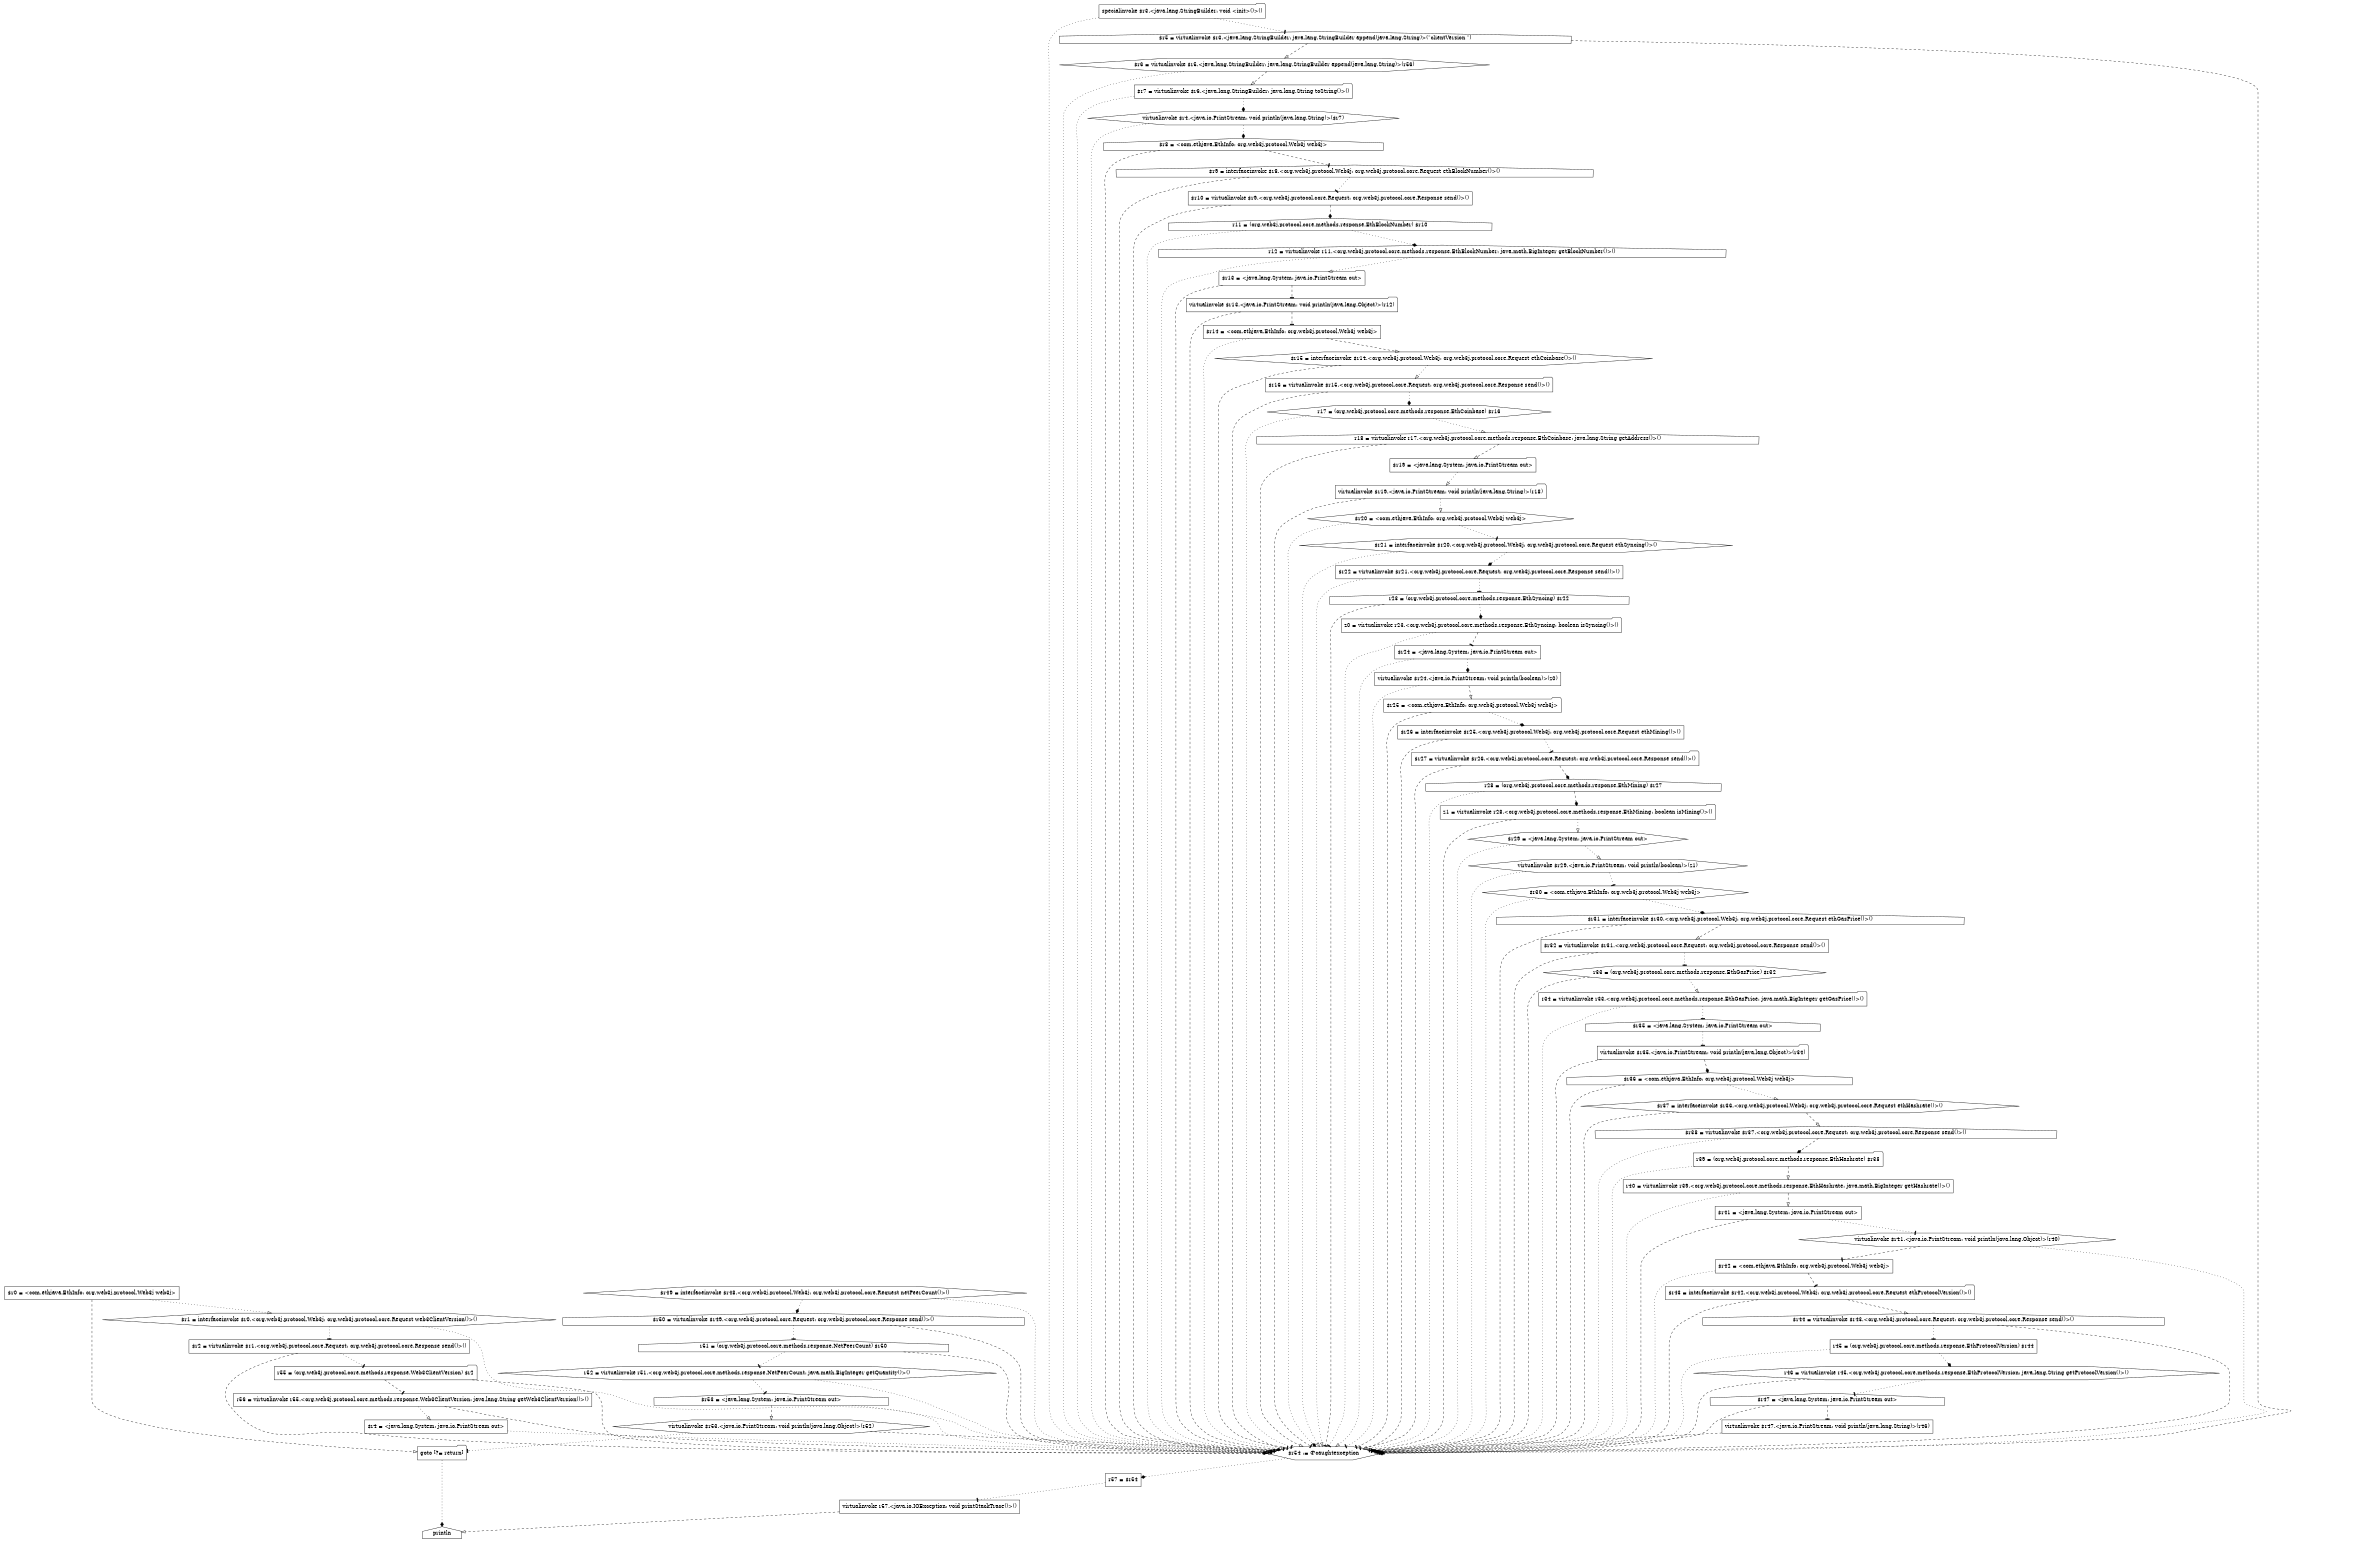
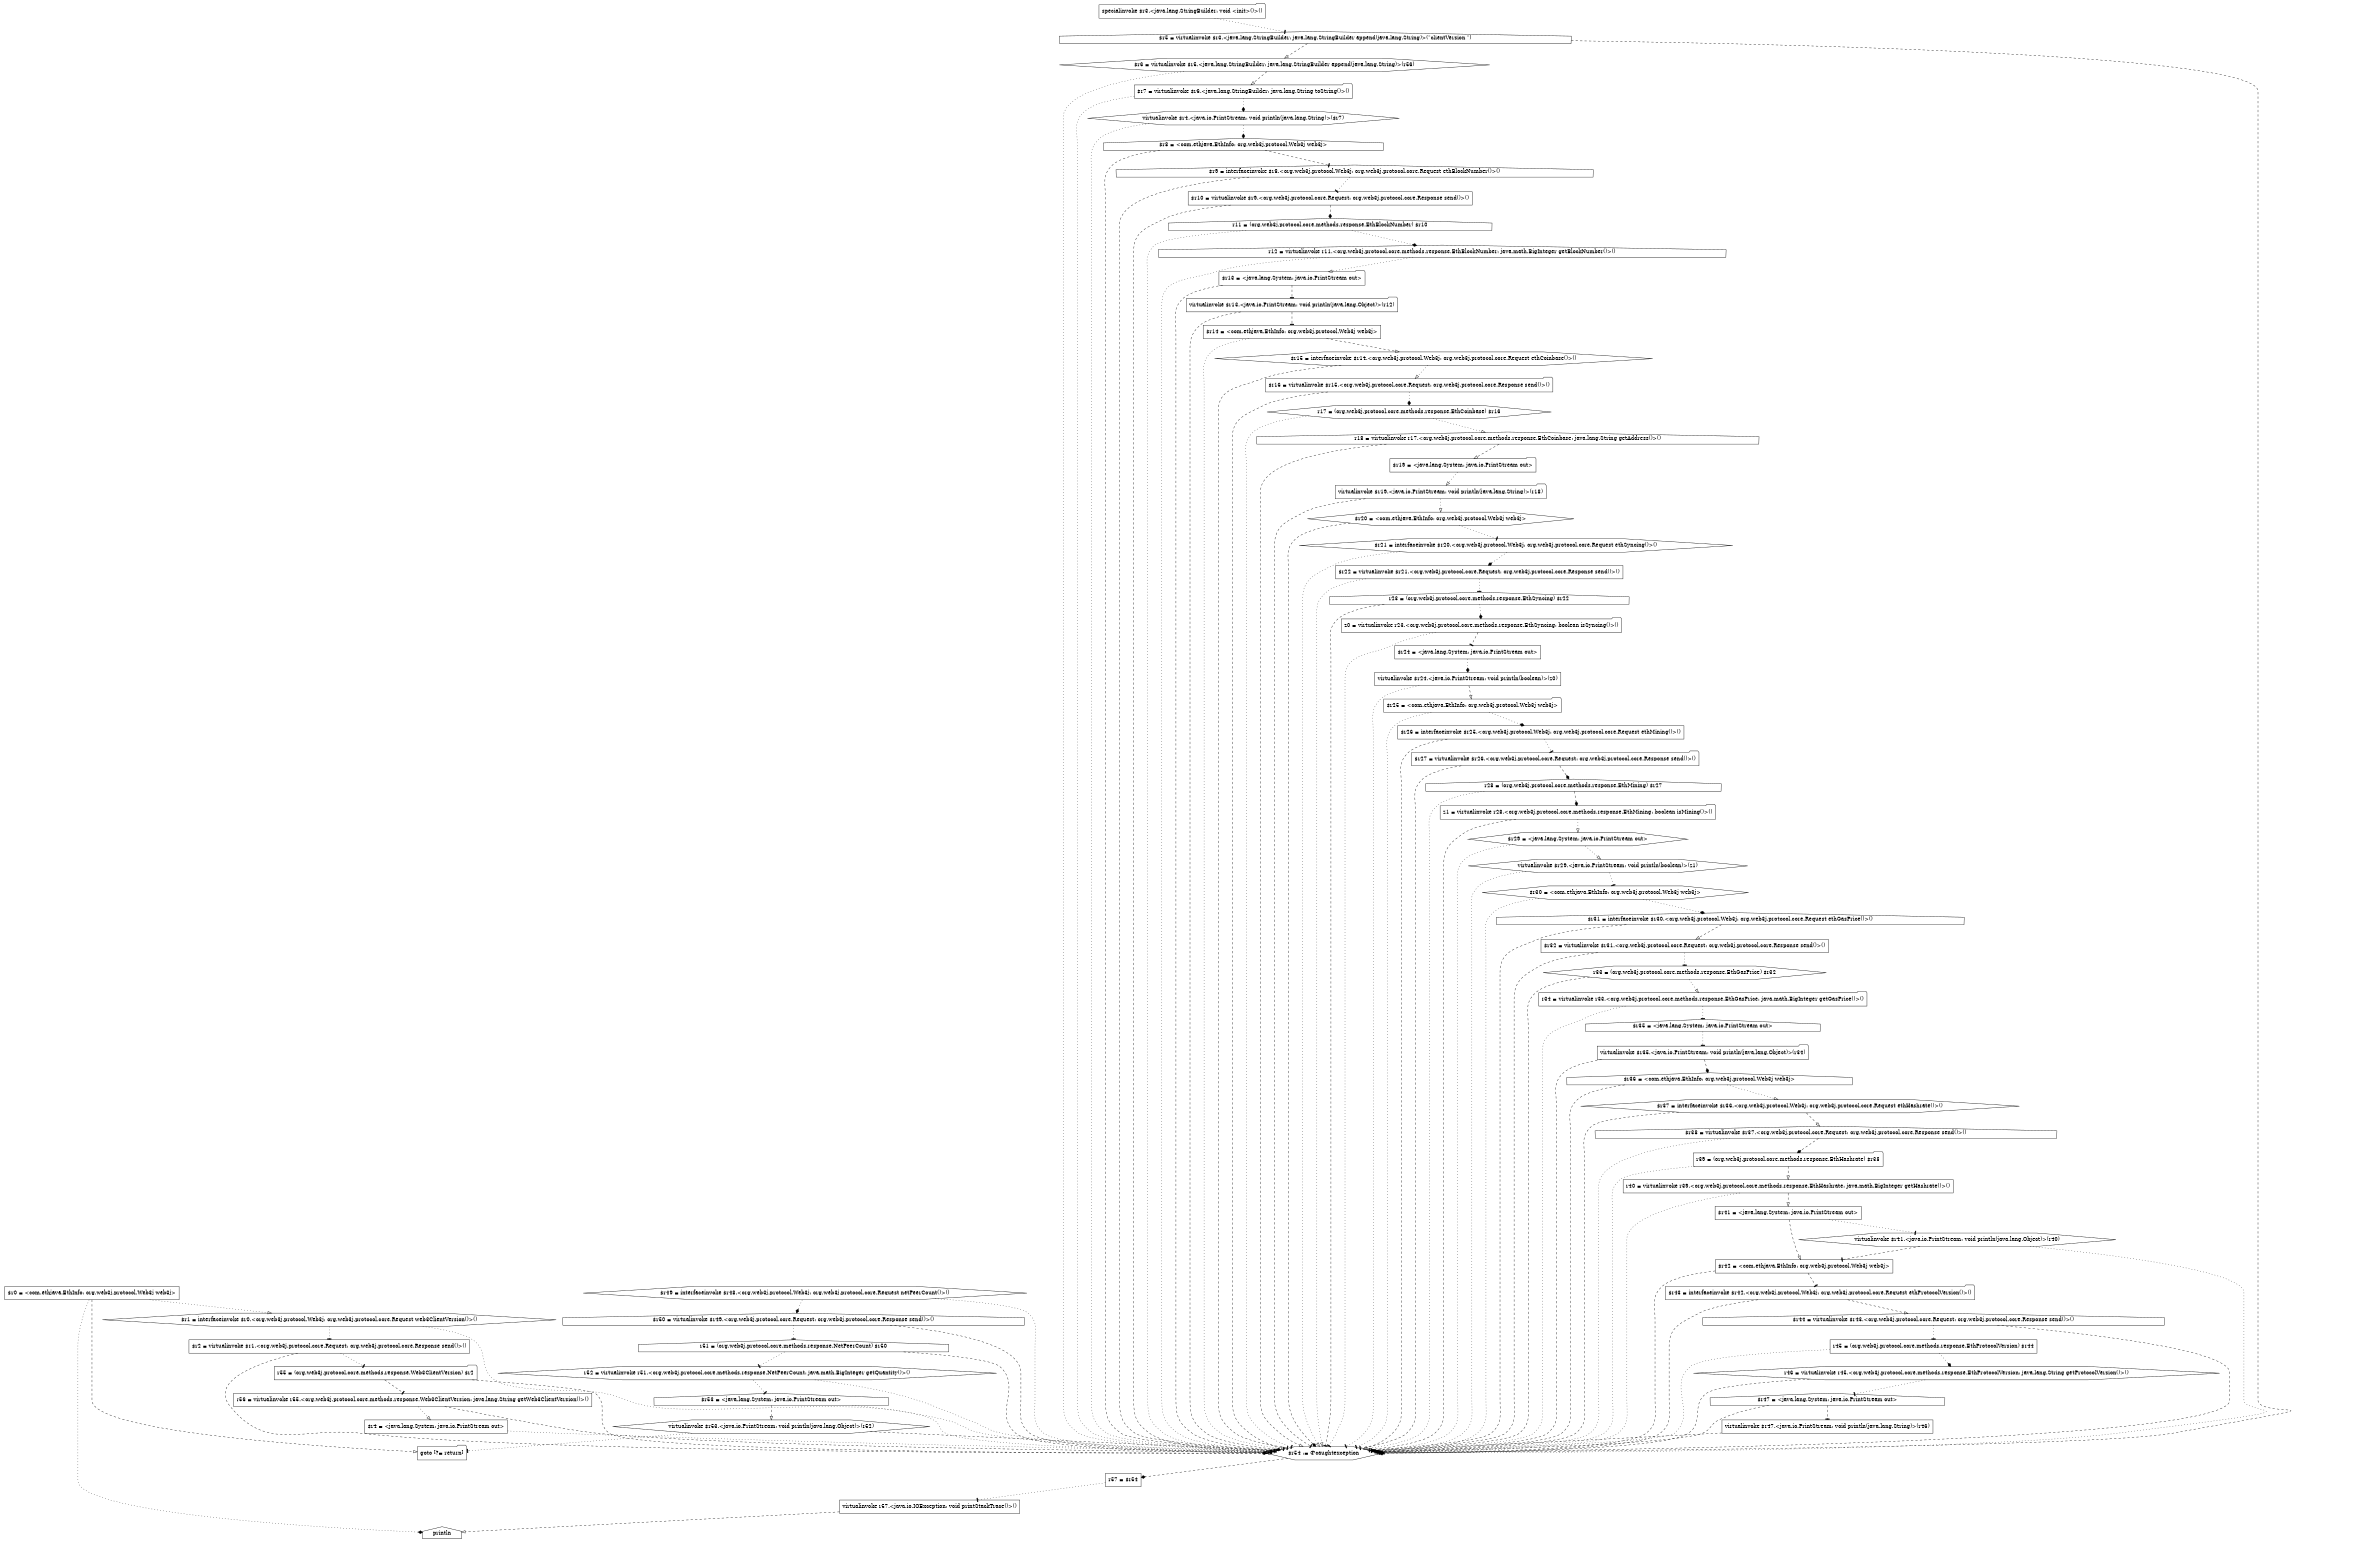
(1049, 814) -> none
(1105, 852) -> (1105, 852)
(1289, 965) -> (1289, 965)
(1359, 1037) -> none
(1387, 1072) -> (1387, 1072)
(1641, 1416) -> (1793, 1238)
(1651, 1428) -> (1651, 1428)
(1217, 1468) -> (1217, 1468)
(442, 1491) -> (154, 1509)
